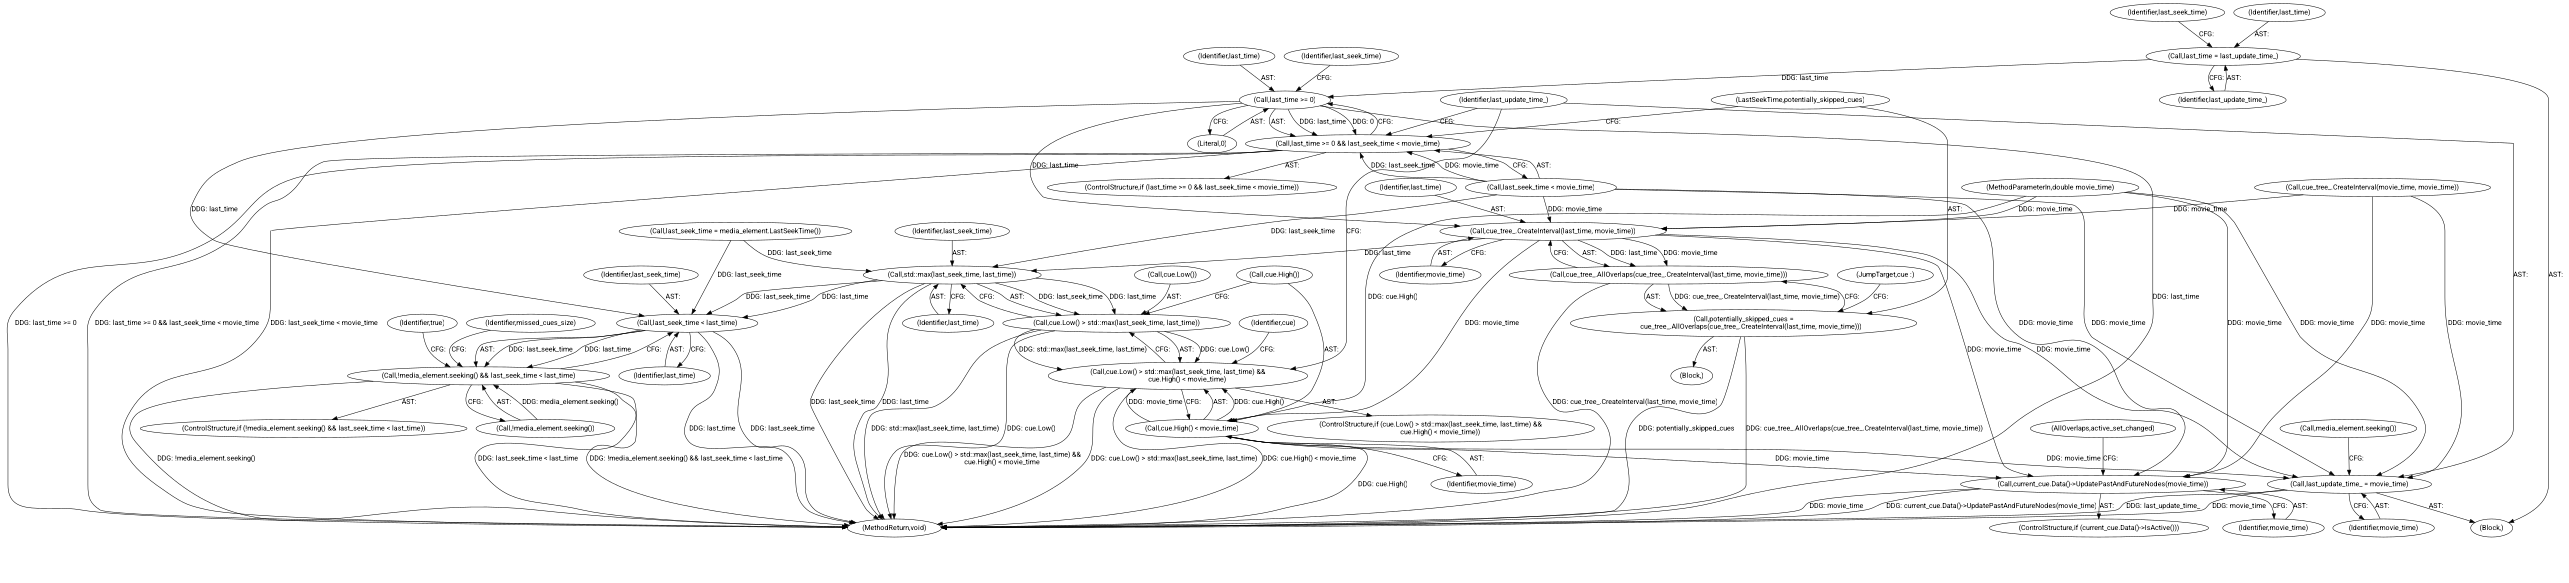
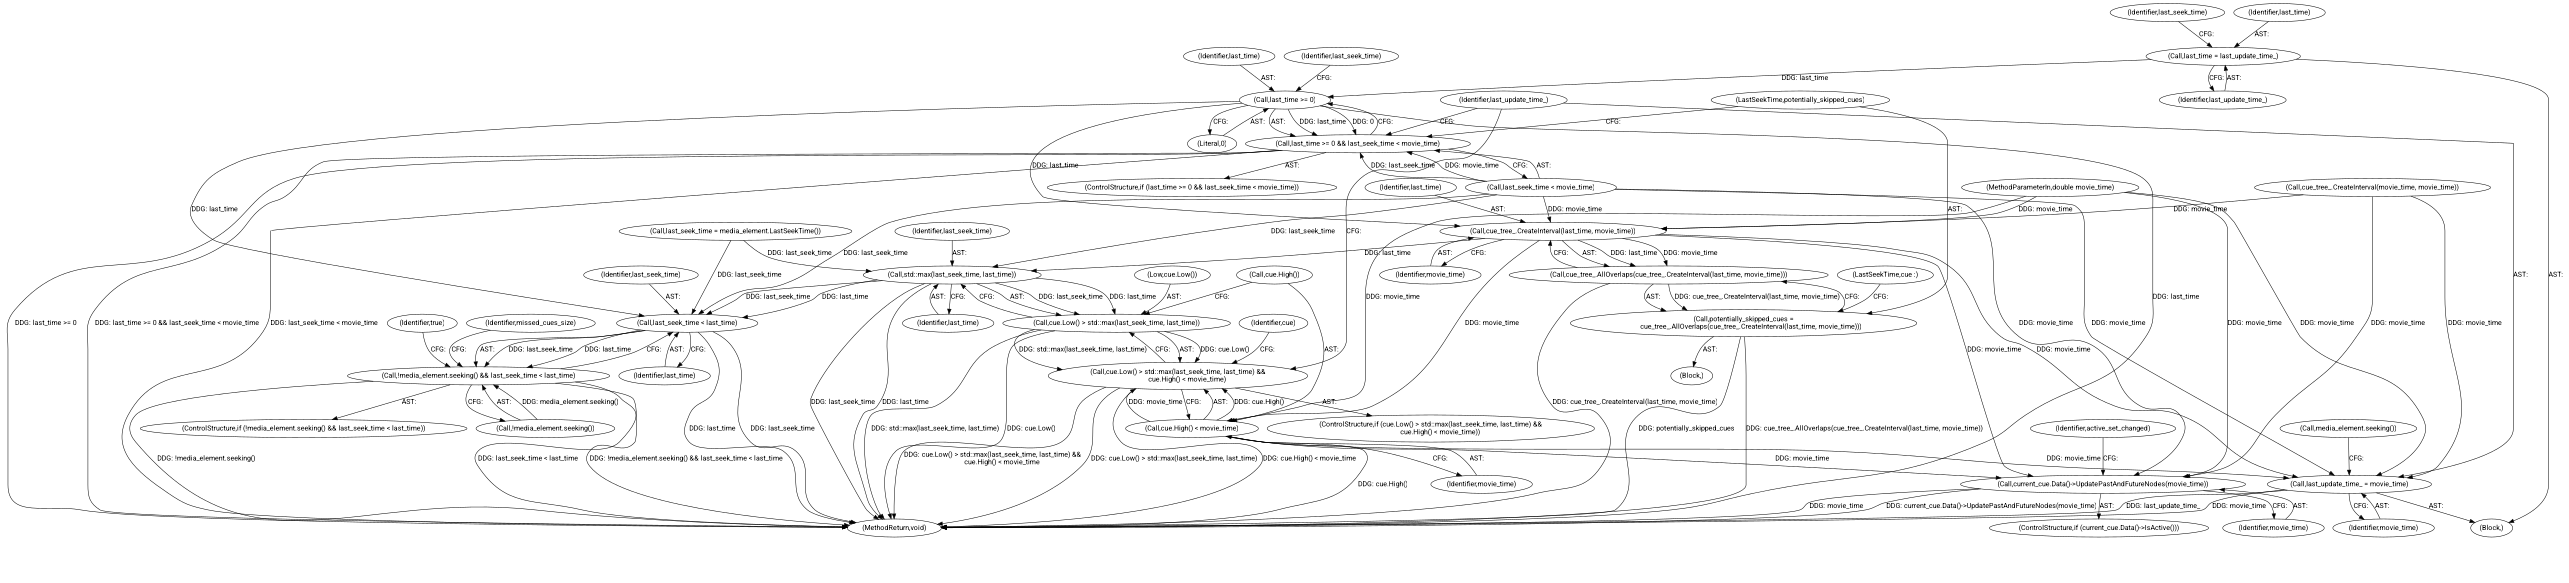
none -> (1104, 200)
(1172, 275) -> (1172, 275)
(1885, 275) -> (1885, 275)
(1393, 297) -> (1393, 297)
(2103, 429) -> (2103, 429)
